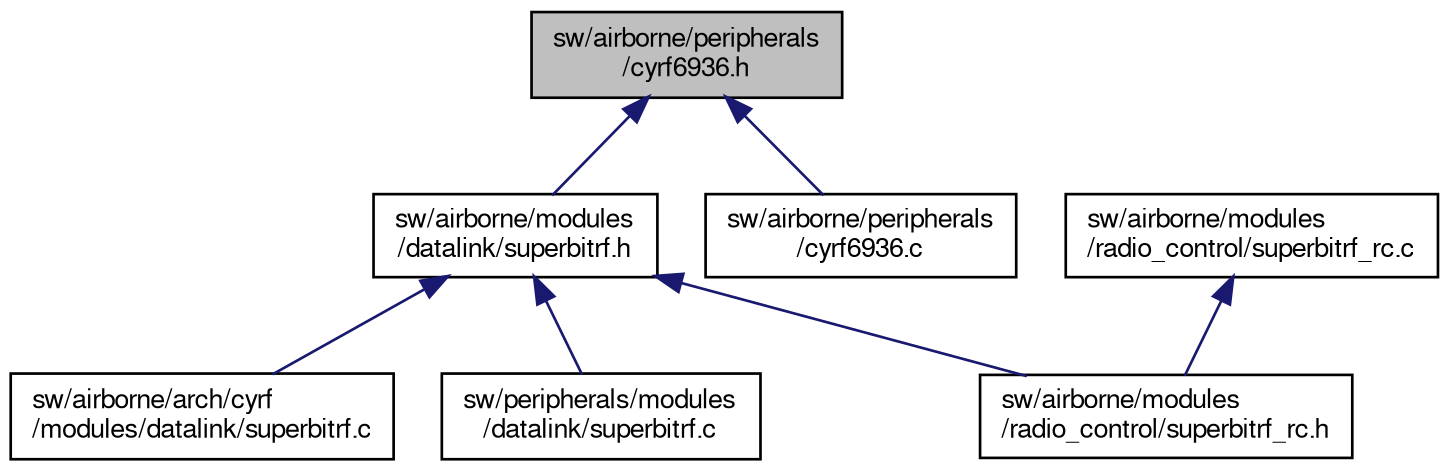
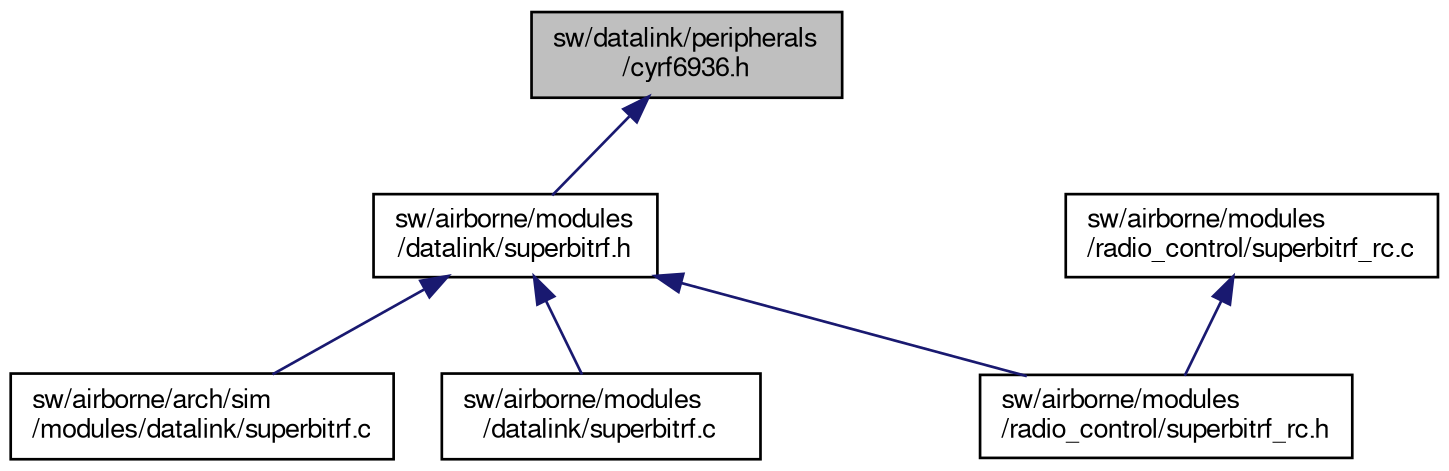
(687, 55) -> (687, 55)
(861, 236) -> none
(202, 416) -> (202, 416)
(601, 416) -> (601, 416)
